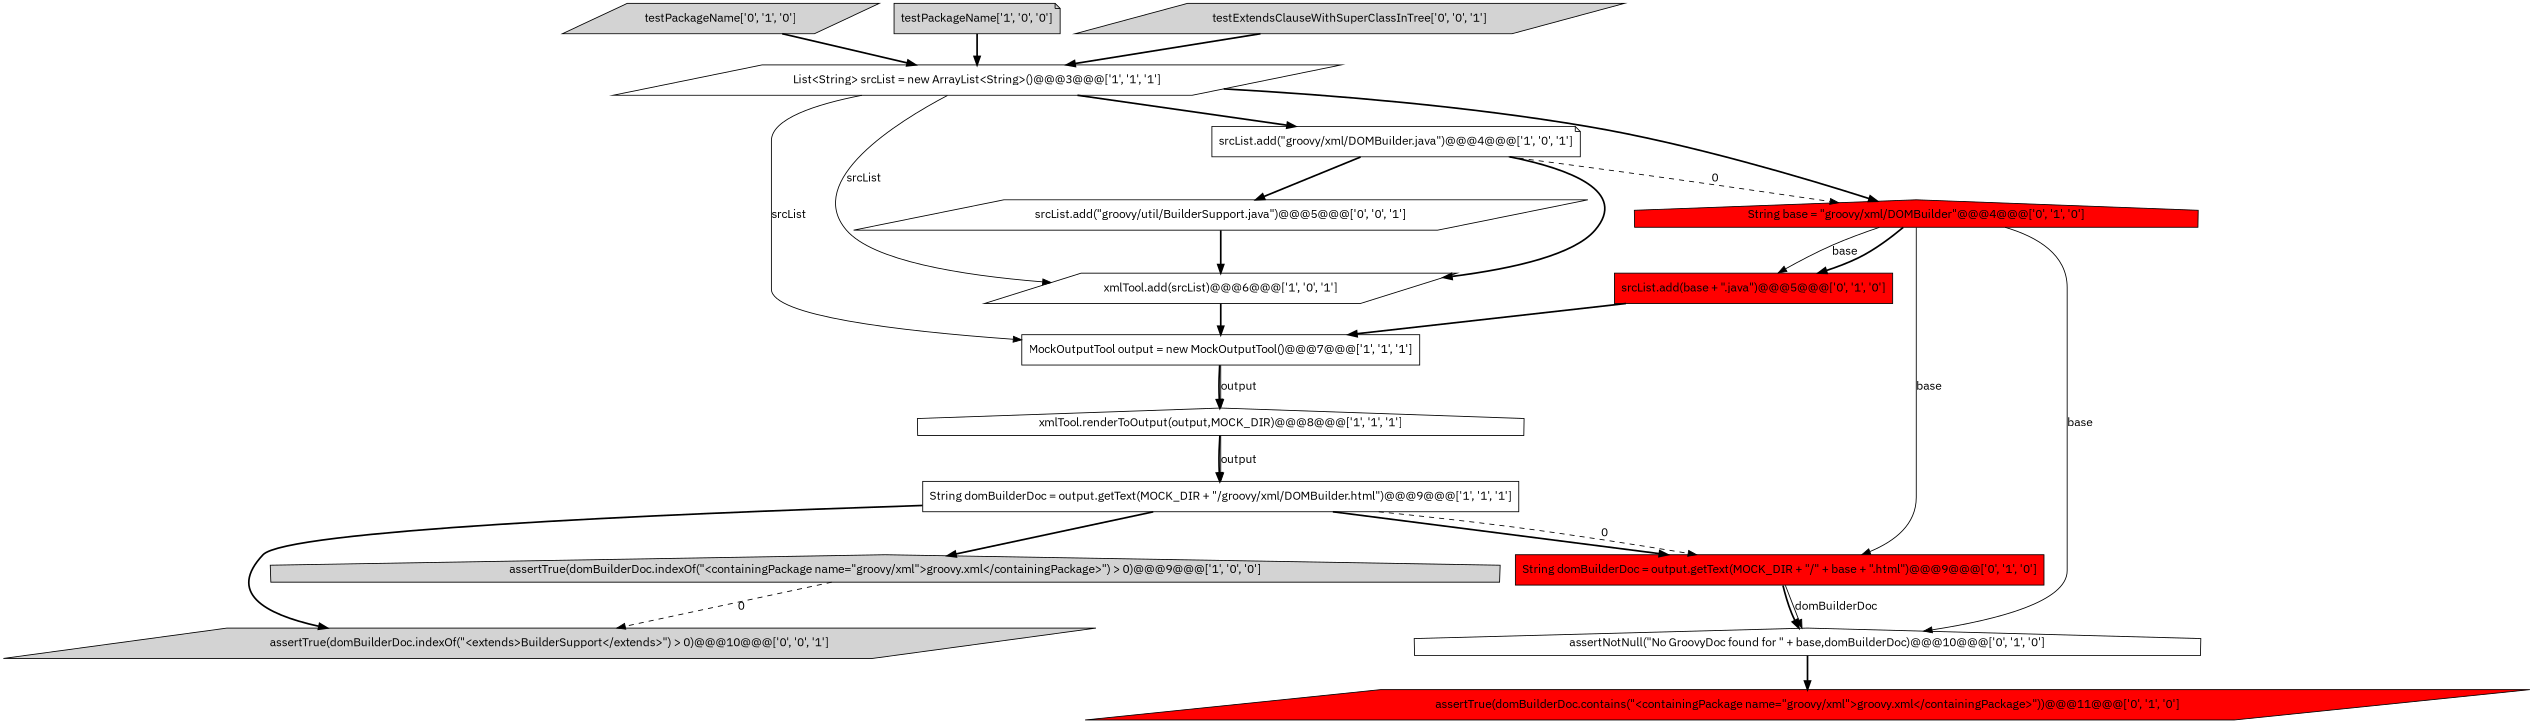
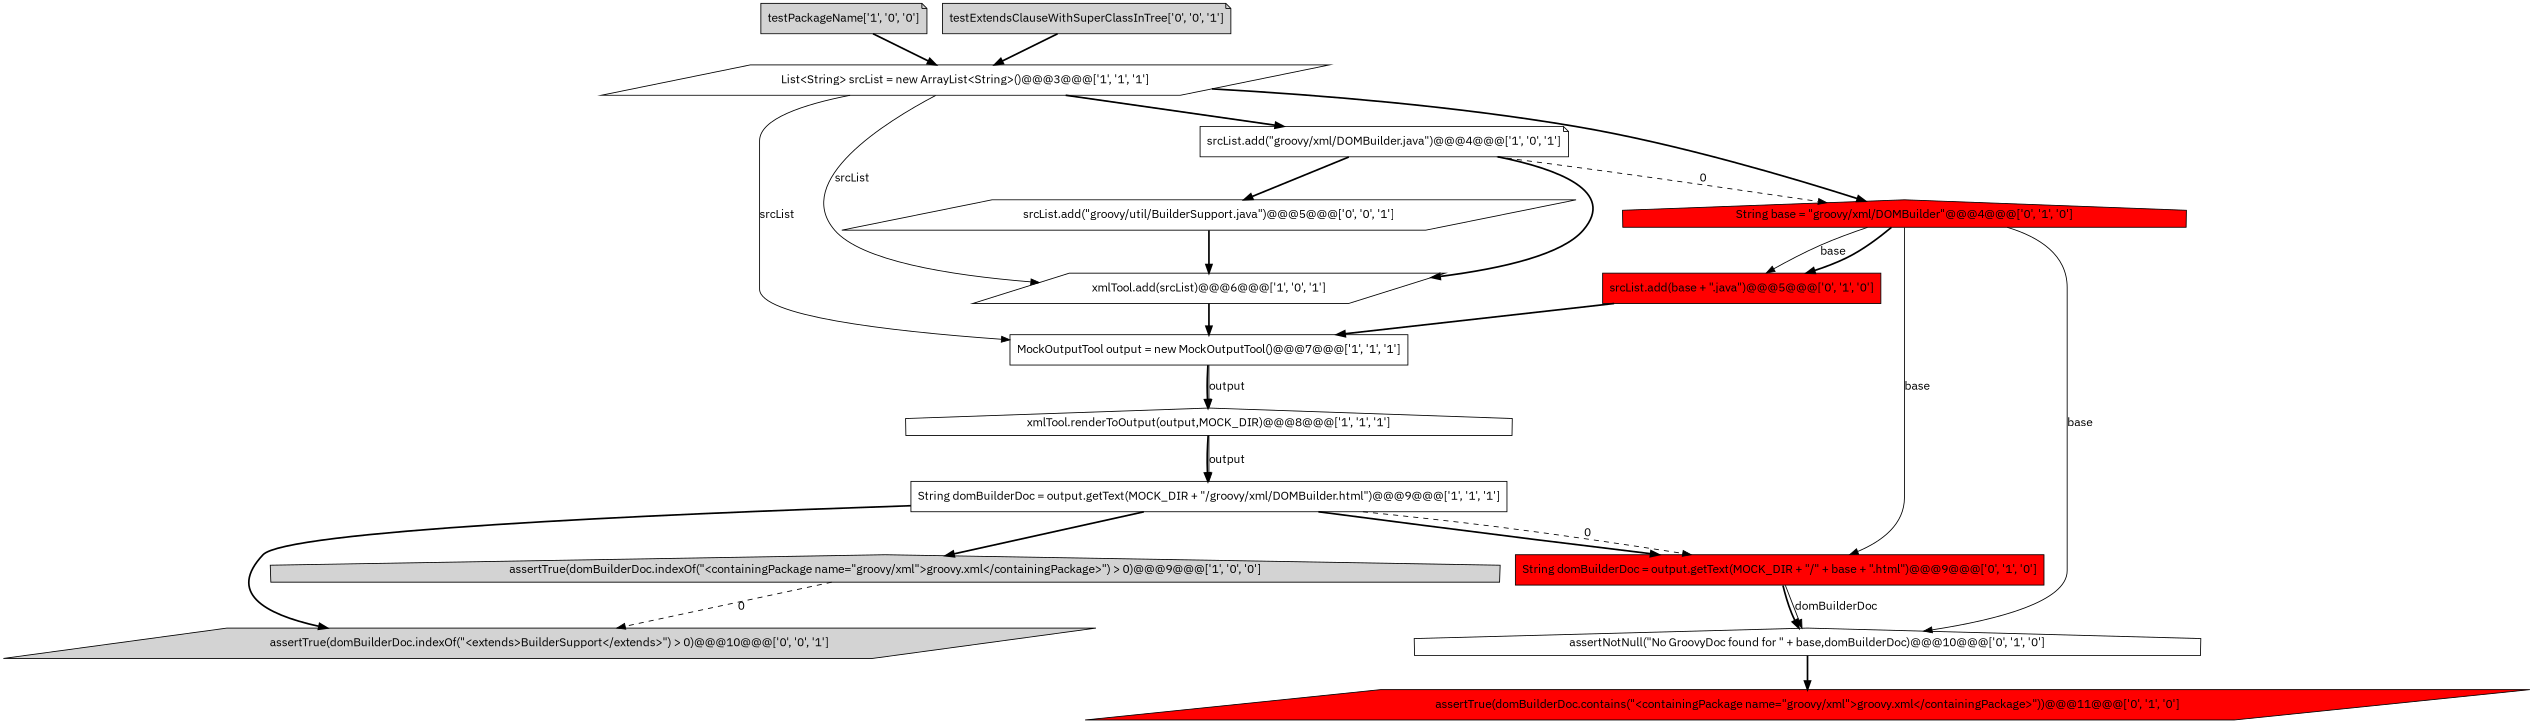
(721, 19) -> none
(1350, 19) -> (1087, 19)
